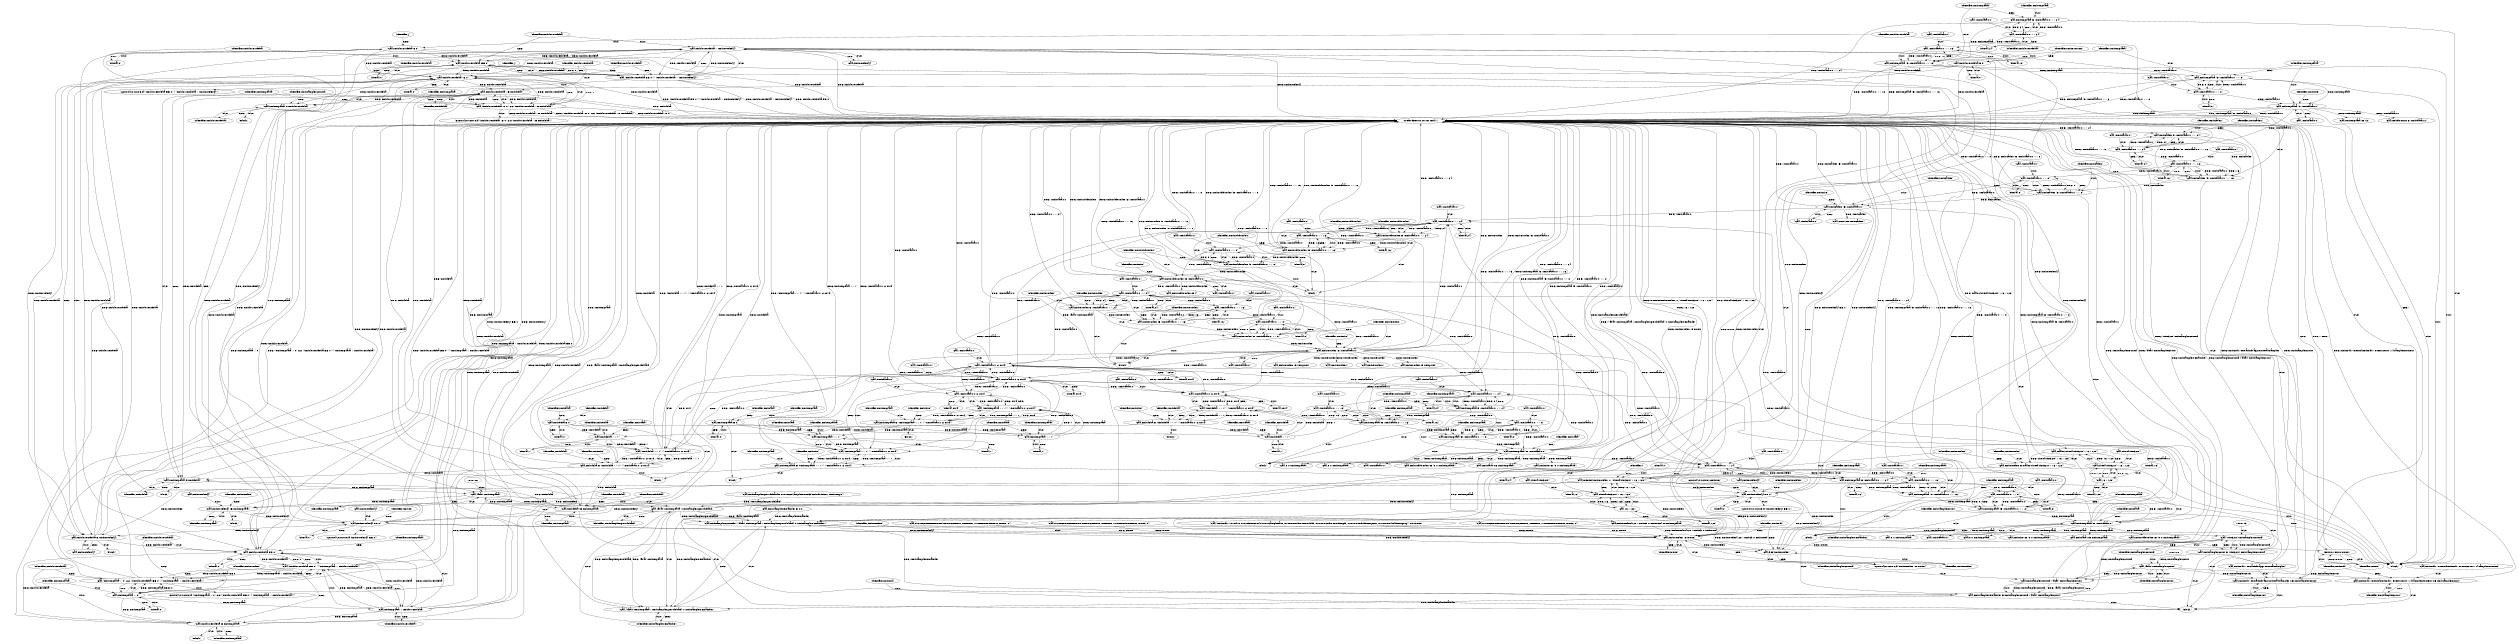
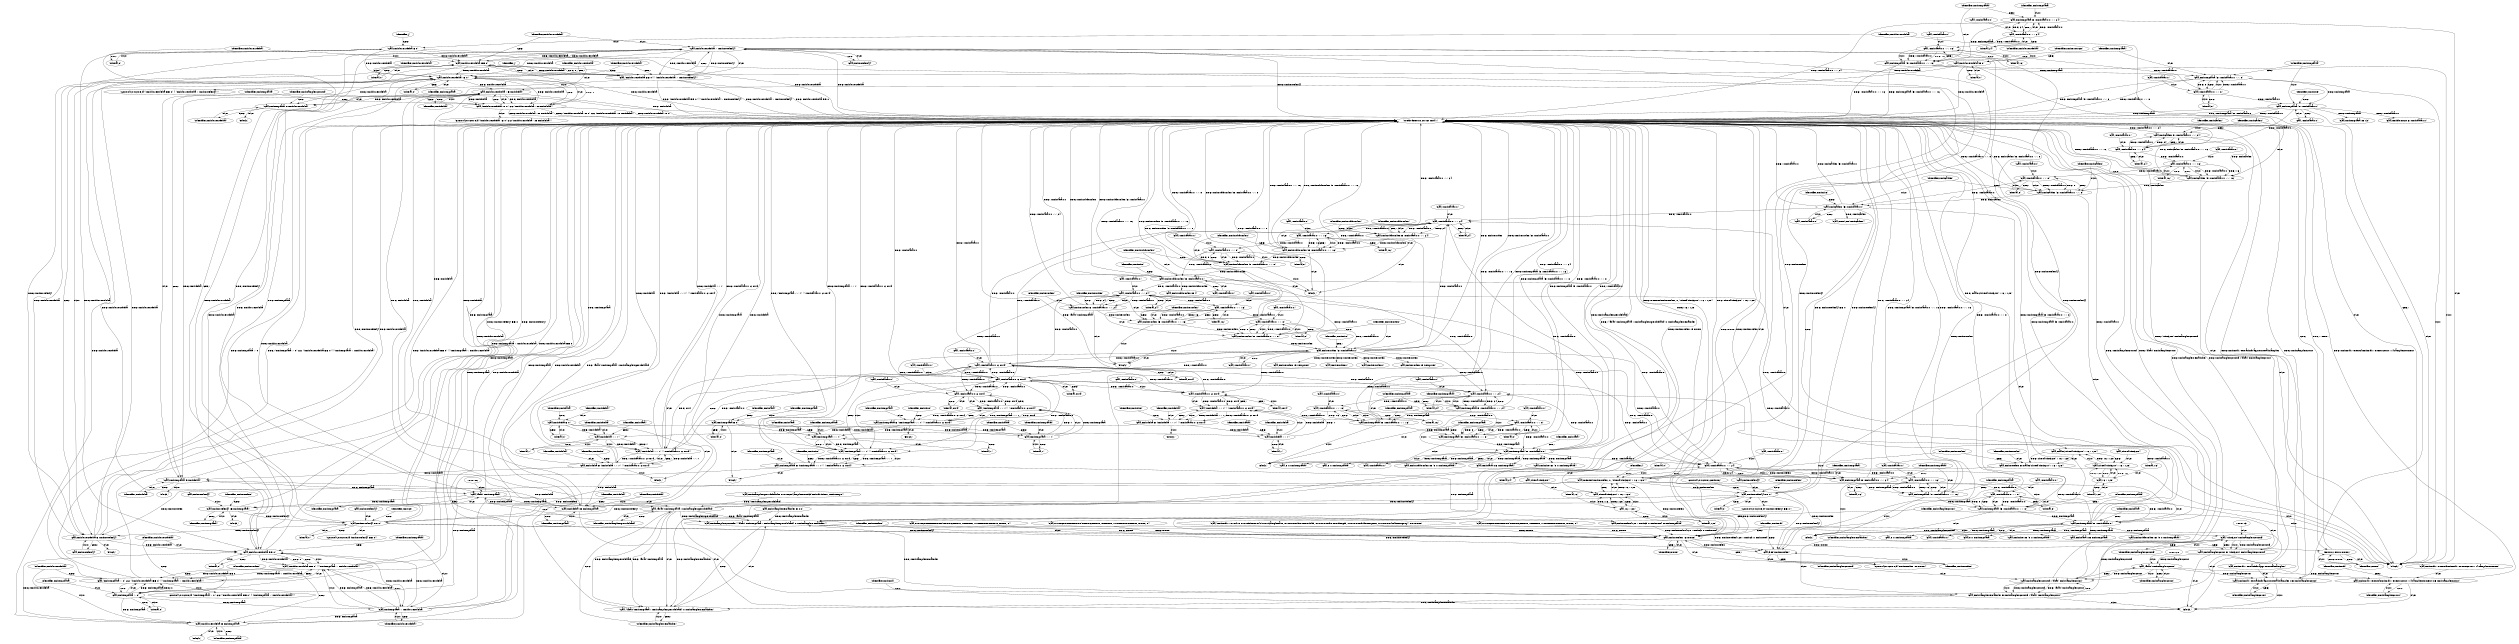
(1798, 123) -> (1803, 123)
